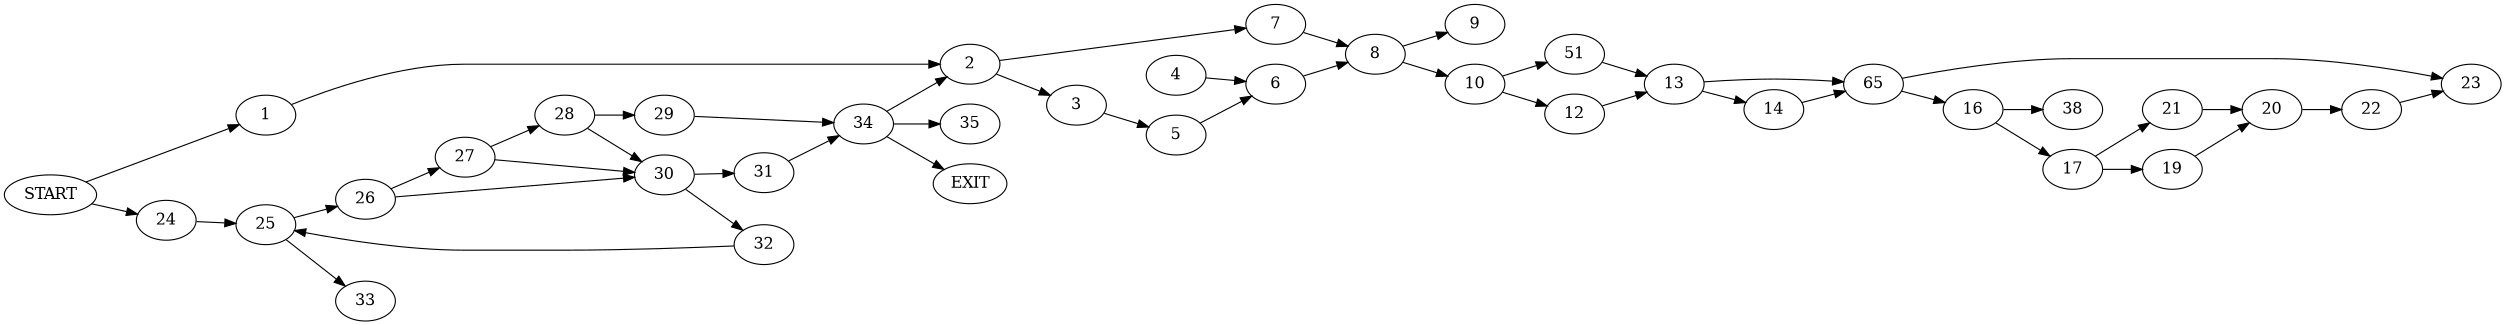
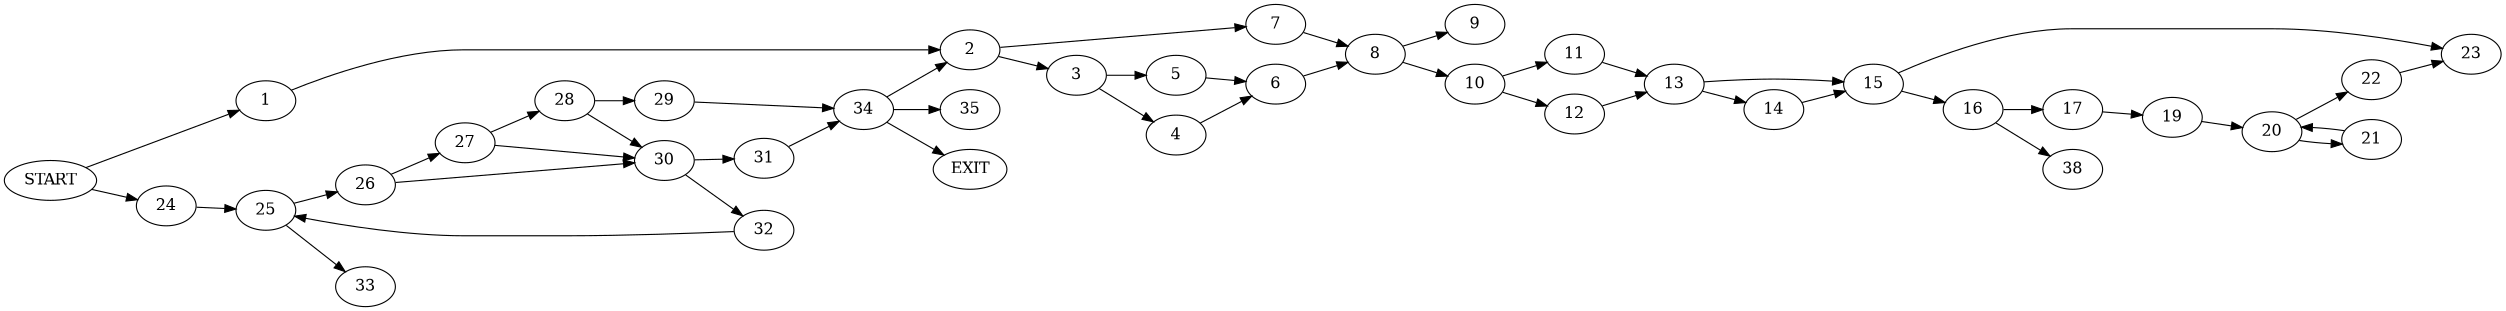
(1575, 54) -> (1575, 54)
(1874, 84) -> (1874, 84)
none -> (1122, 102)
(2118, 142) -> (2315, 142)
